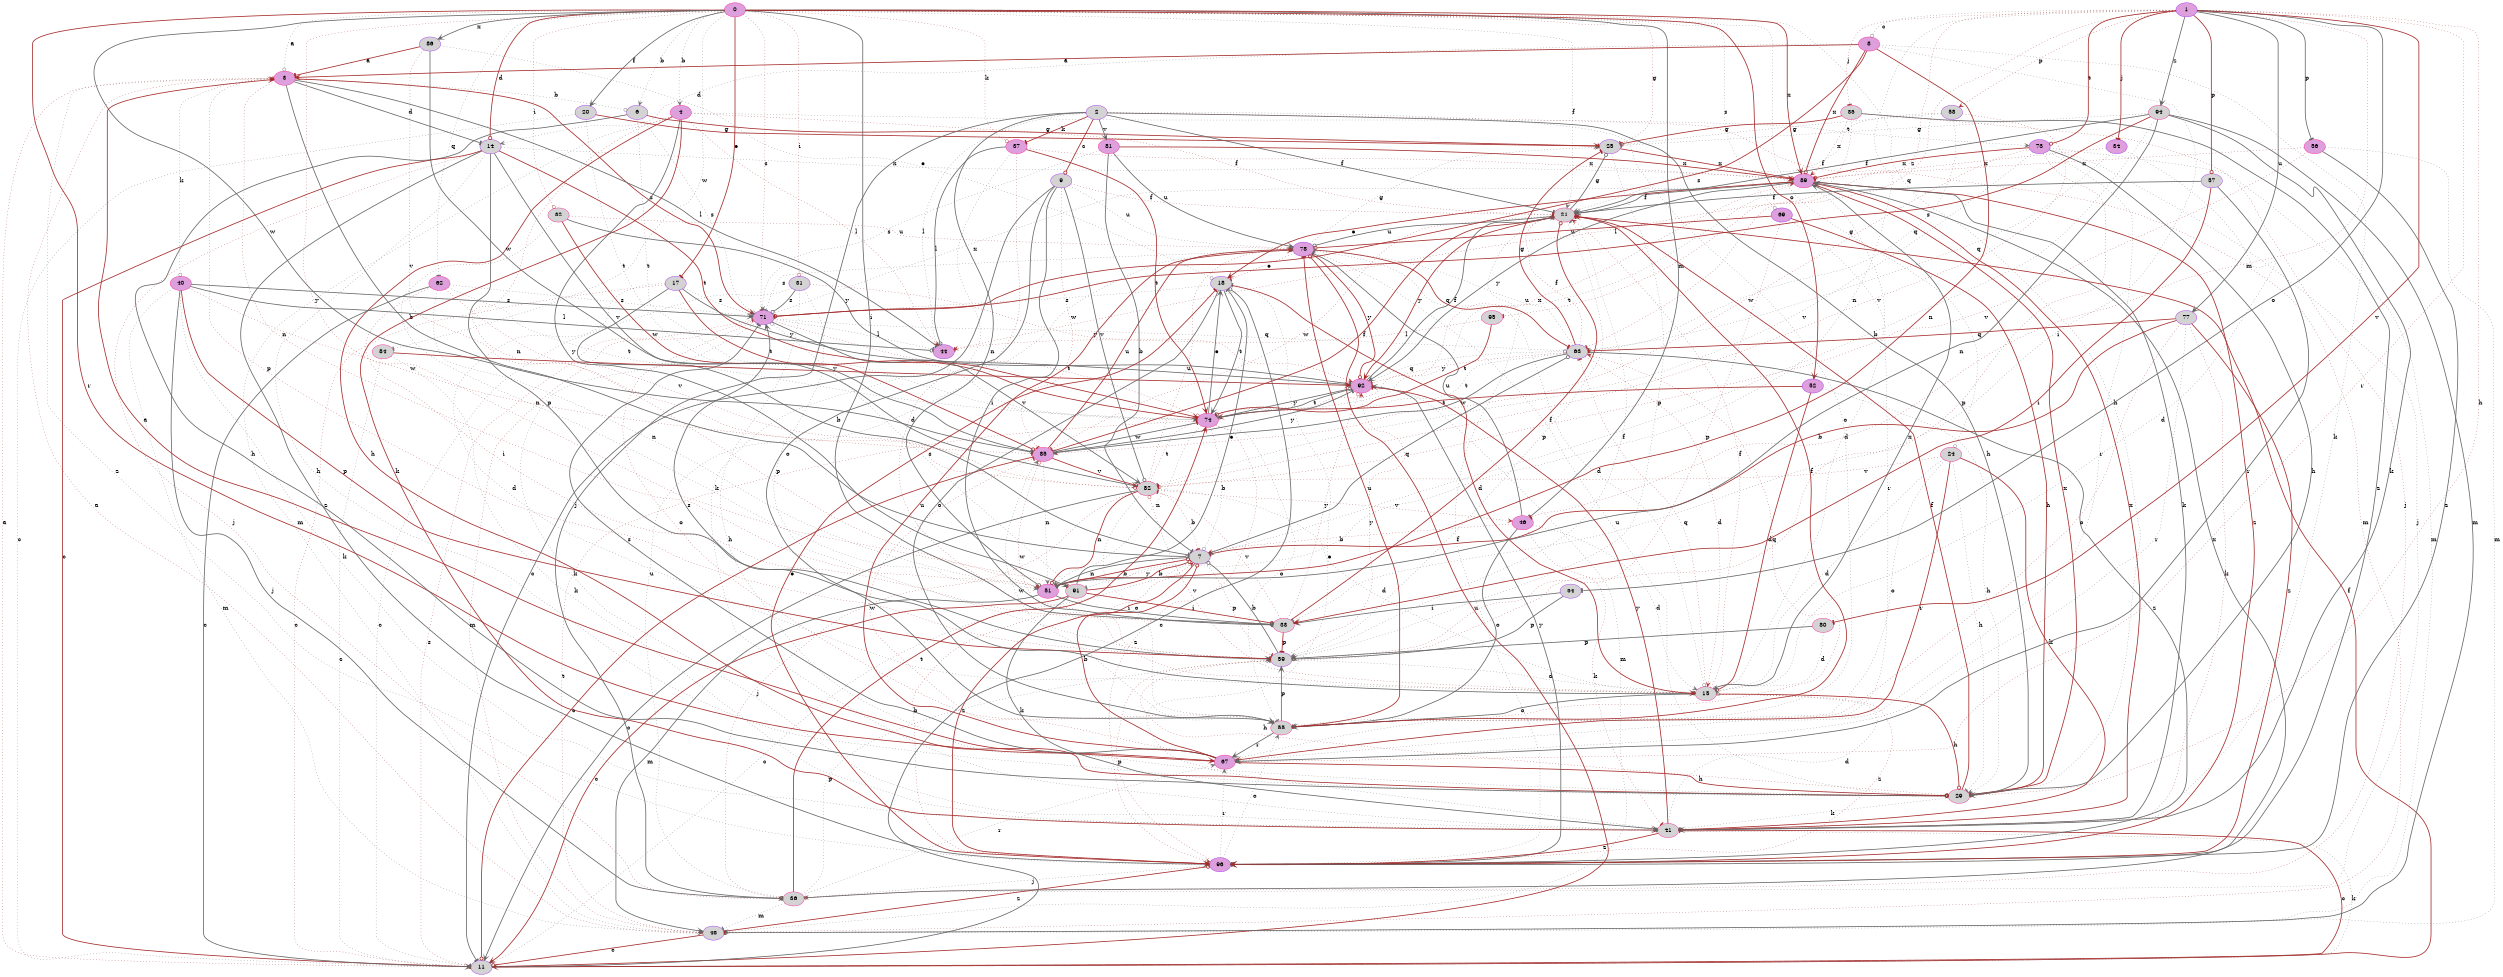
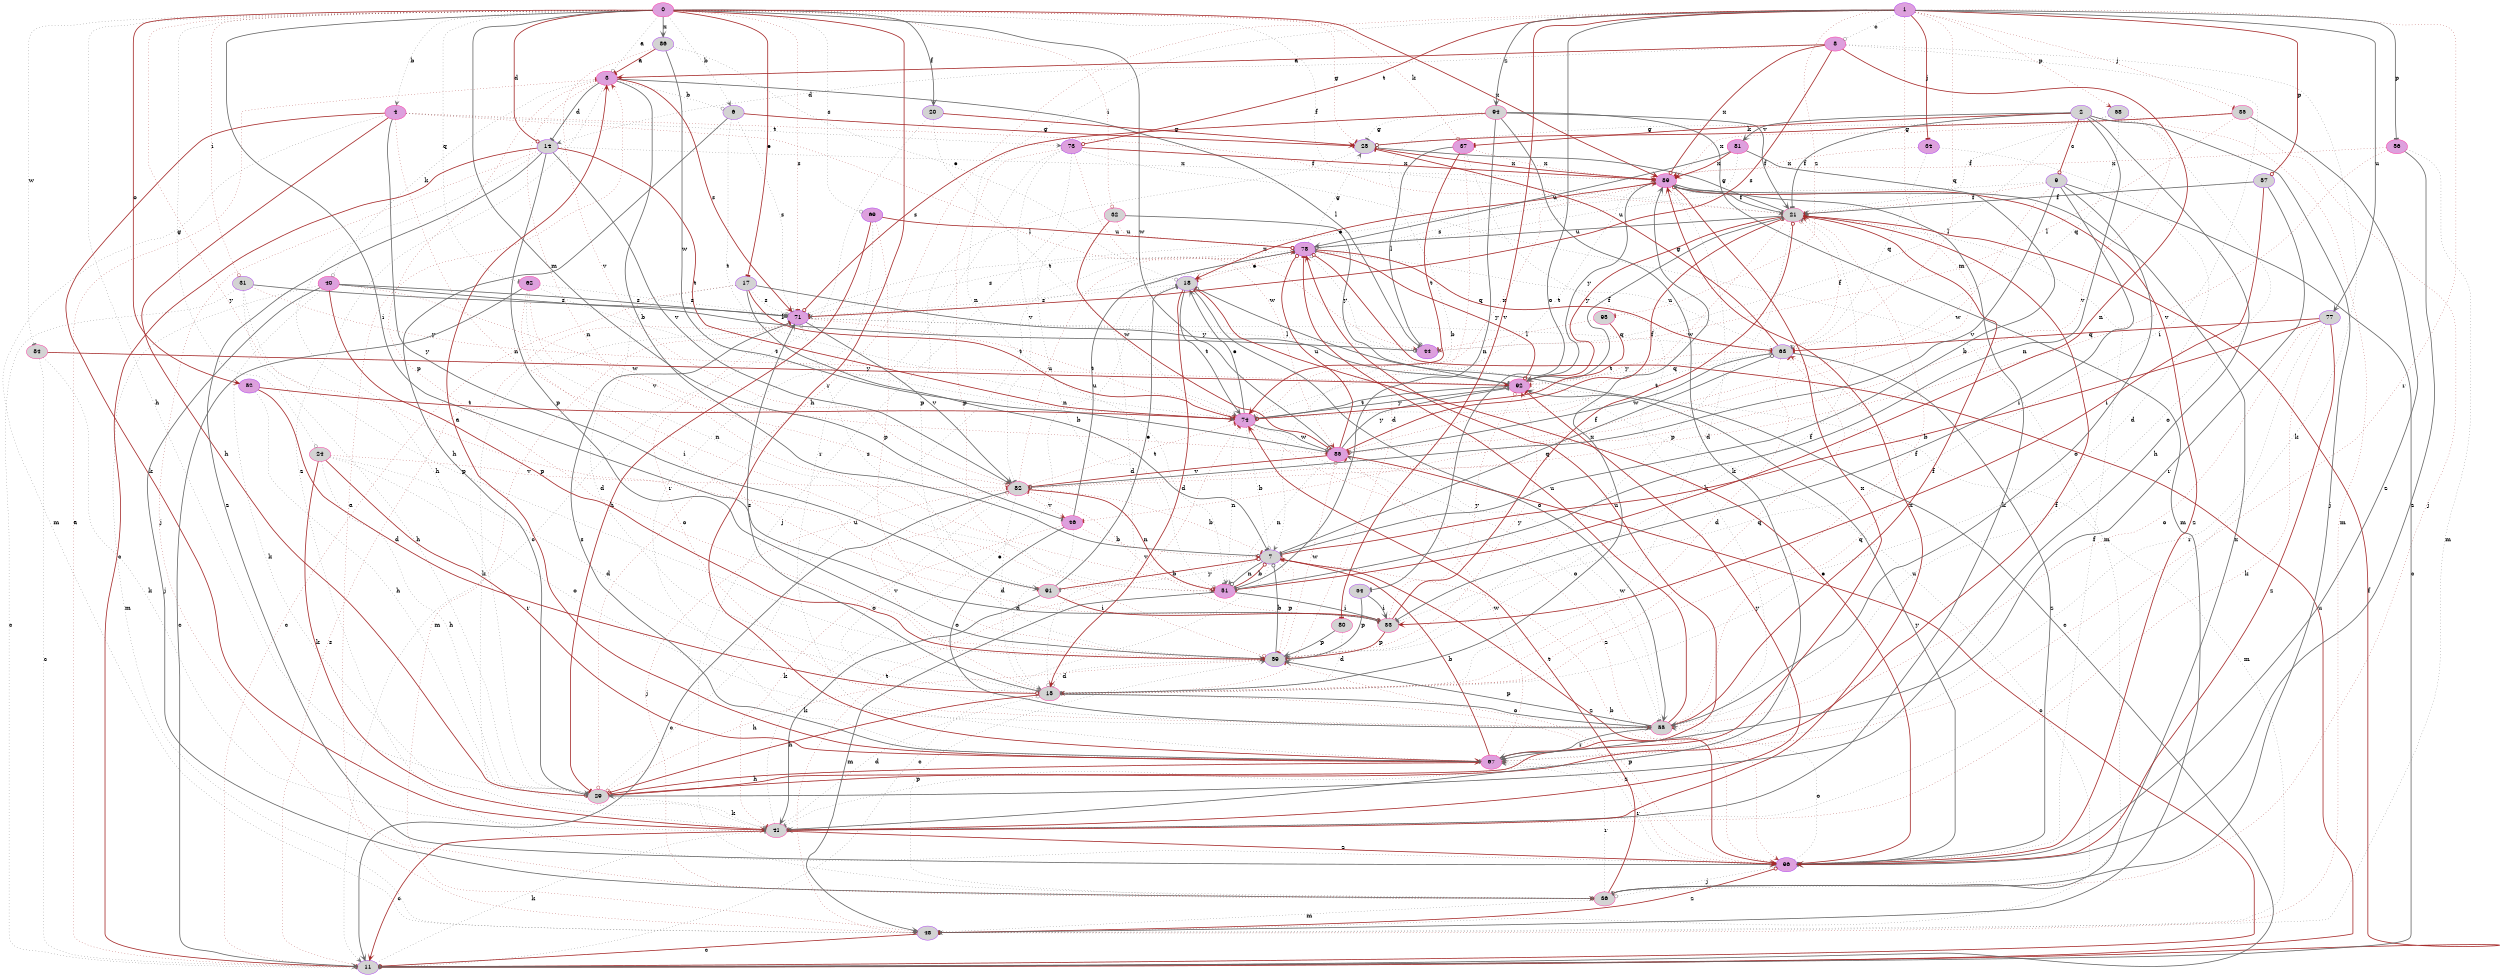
(2305, 505) -> none
(711, 673) -> none
